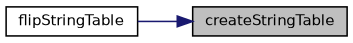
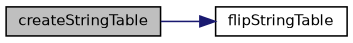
(157, 21) -> (180, 21)
